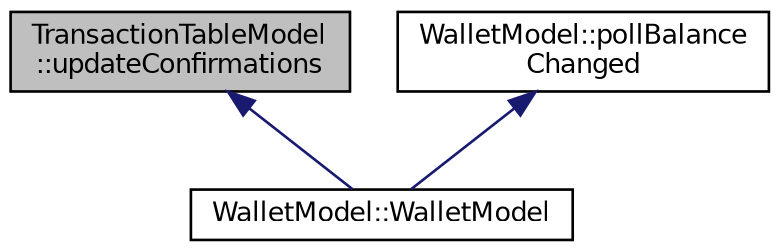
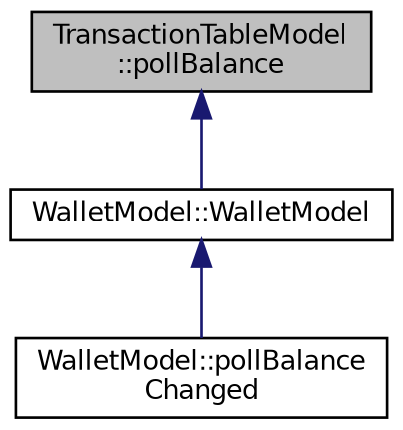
(180, 52) -> (202, 52)
(463, 149) -> (202, 303)
